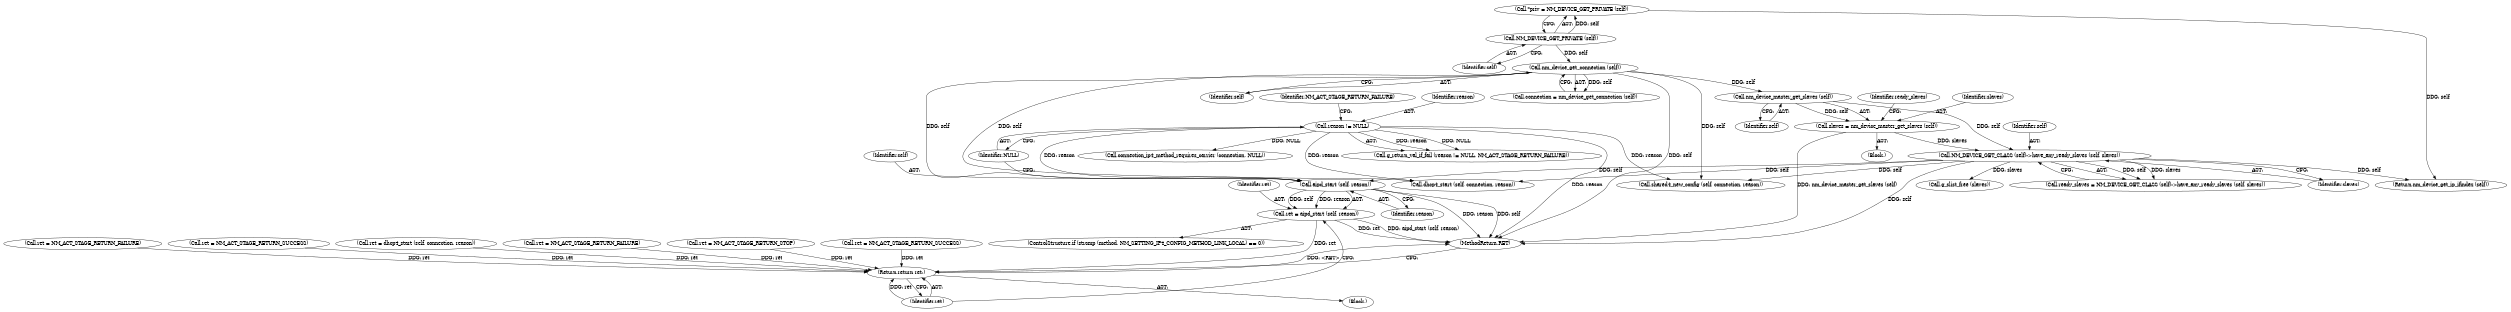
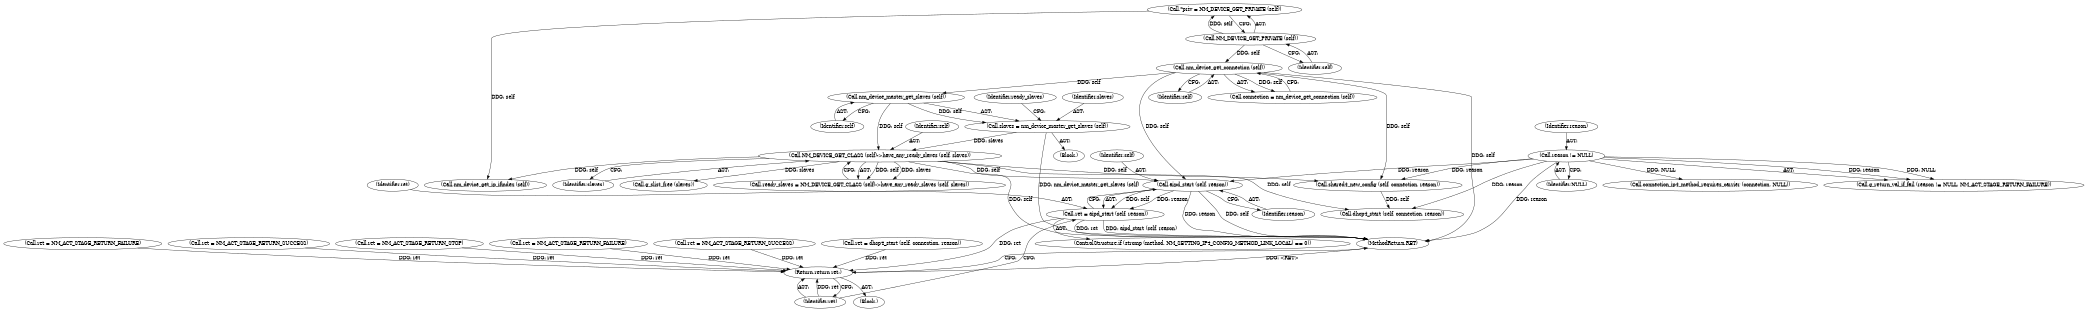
(1337, 97) -> none
(1015, 114) -> (1384, 198)
(1150, 179) -> (1106, 195)
(2441, 185) -> (485, 185)
